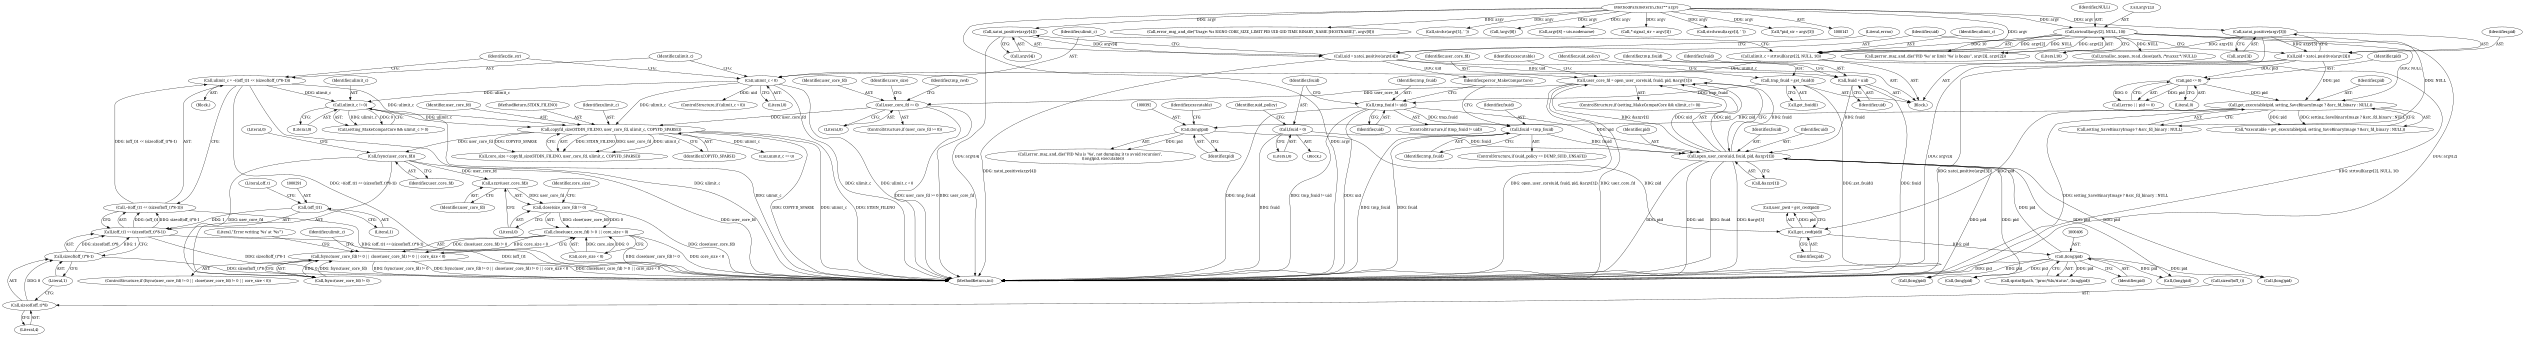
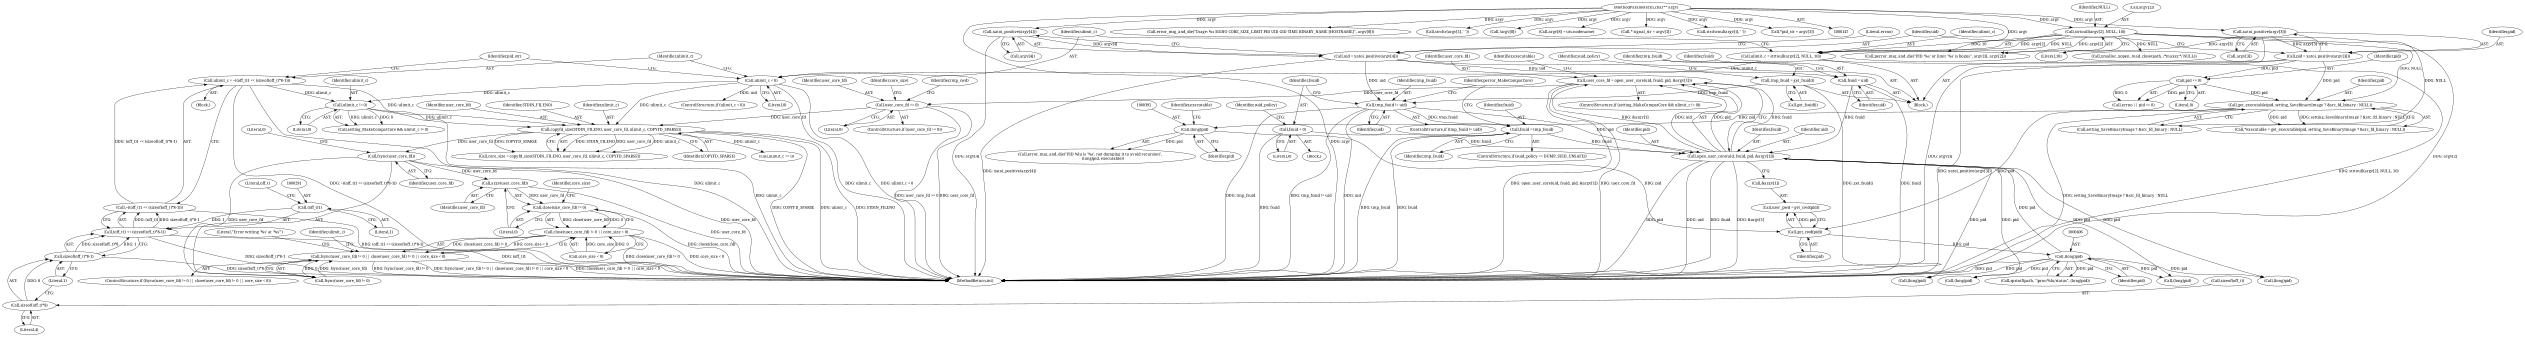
(505, 56) -> (505, 56)
(1423, 70) -> (1367, 82)
(2145, 85) -> none
(528, 105) -> (528, 105)
(393, 115) -> none
(1746, 172) -> (1777, 195)
none -> (621, 216)
(712, 244) -> (712, 244)
none -> (739, 250)
